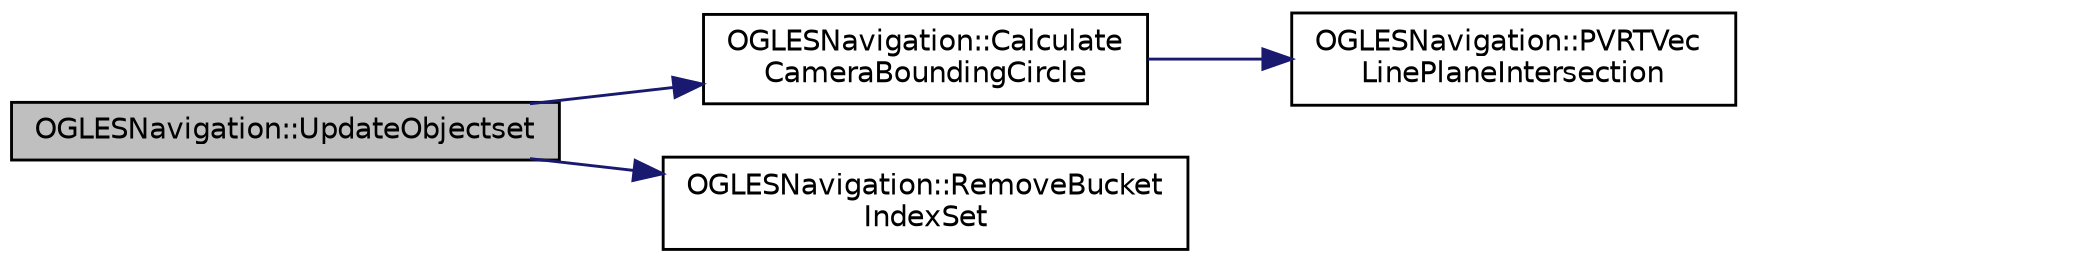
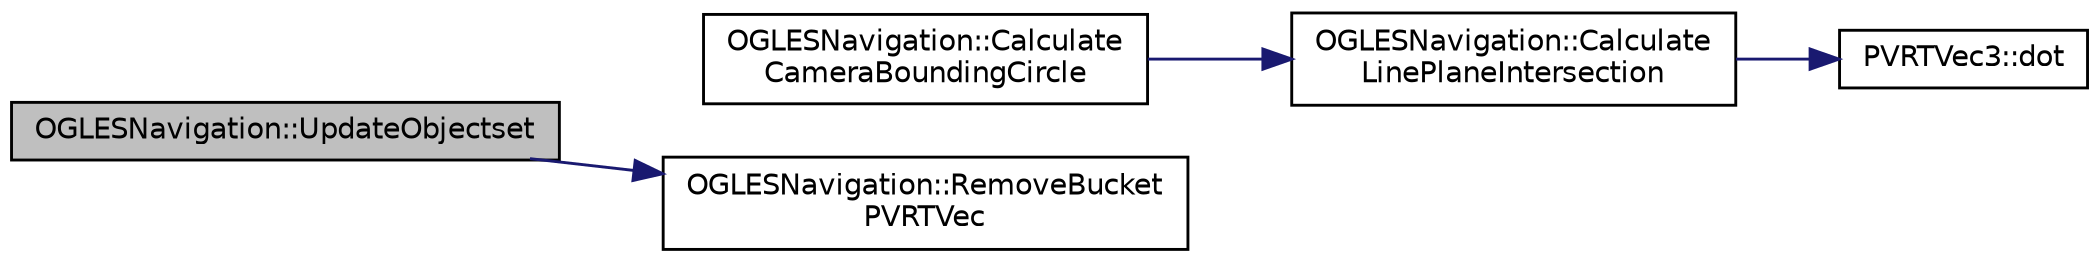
(1514, 59) -> (1514, 59)
none -> (1964, 59)
(602, 96) -> none
(926, 203) -> (926, 203)
